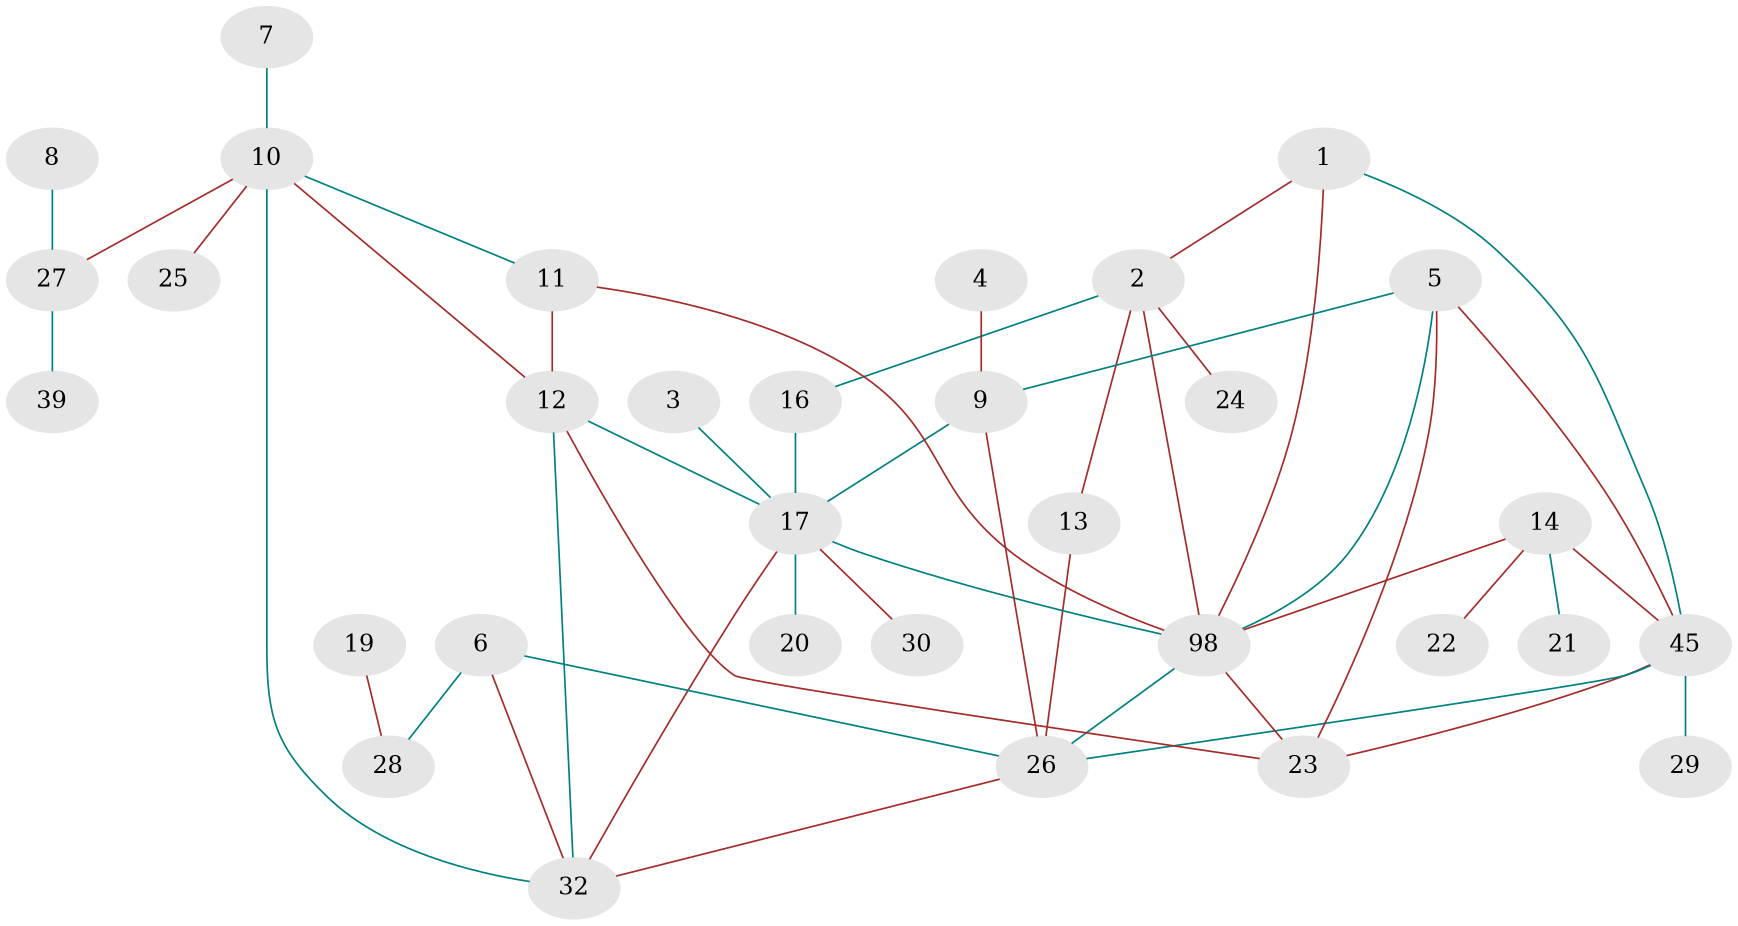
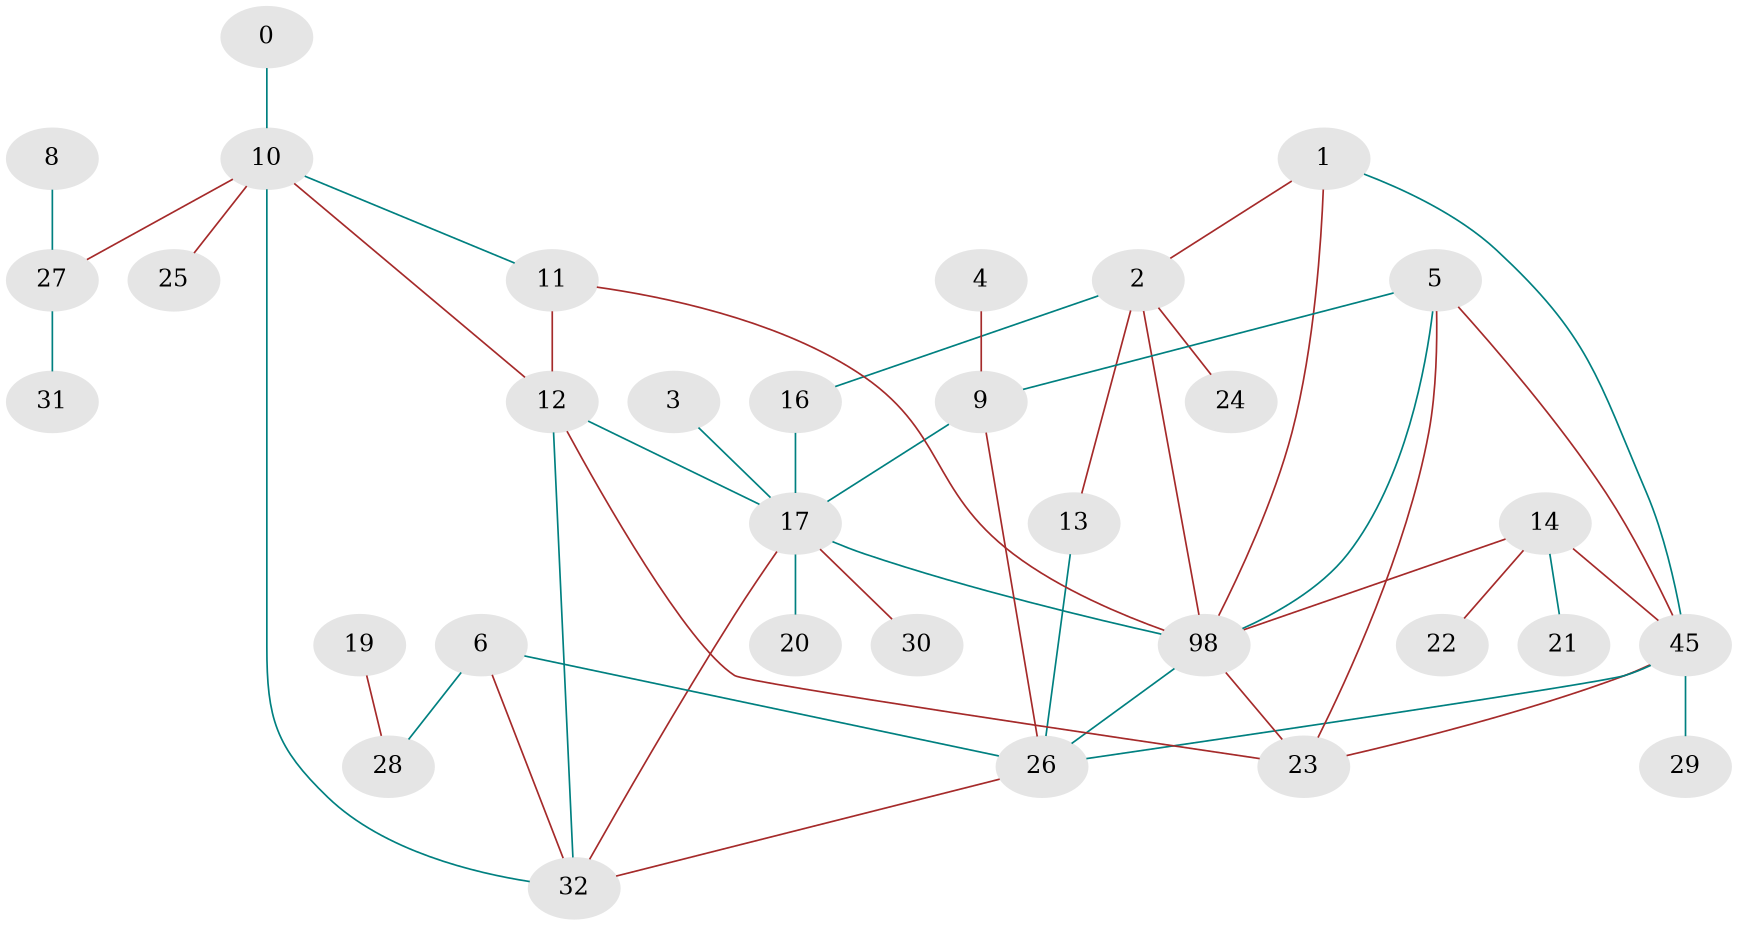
(267, 37) -> (267, 37)
(52, 402) -> (52, 402)
(1058, 645) -> (1058, 645)
